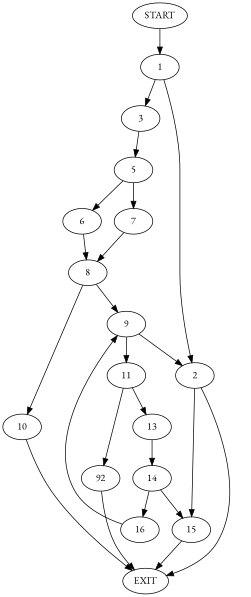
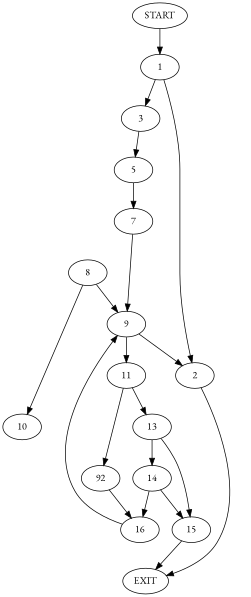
(82, 221) -> none
(113, 244) -> (130, 269)
(193, 449) -> (180, 472)
(67, 510) -> none
(109, 530) -> (118, 501)
